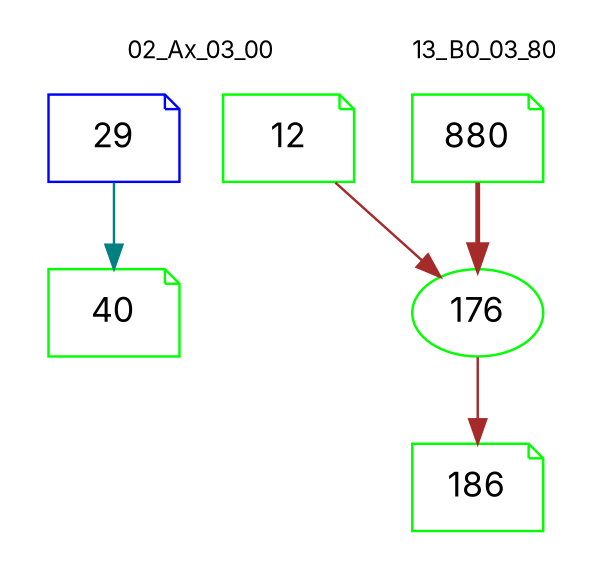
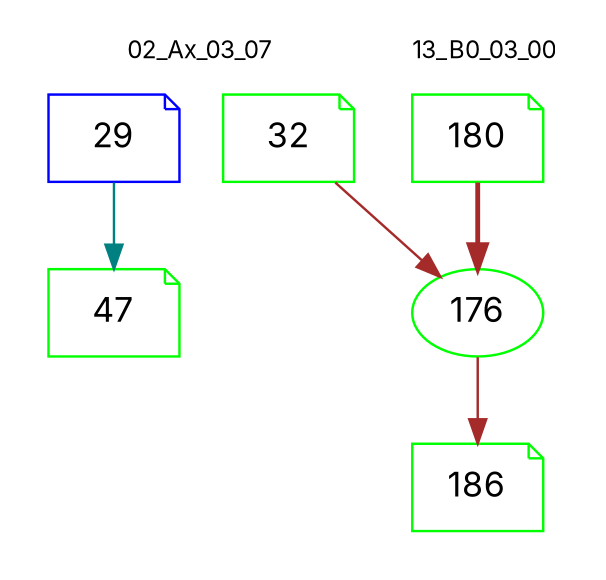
(201, 52) -> (201, 52)
(485, 52) -> (485, 52)
(289, 138) -> (289, 138)
(478, 138) -> (478, 138)
(114, 313) -> (114, 313)
